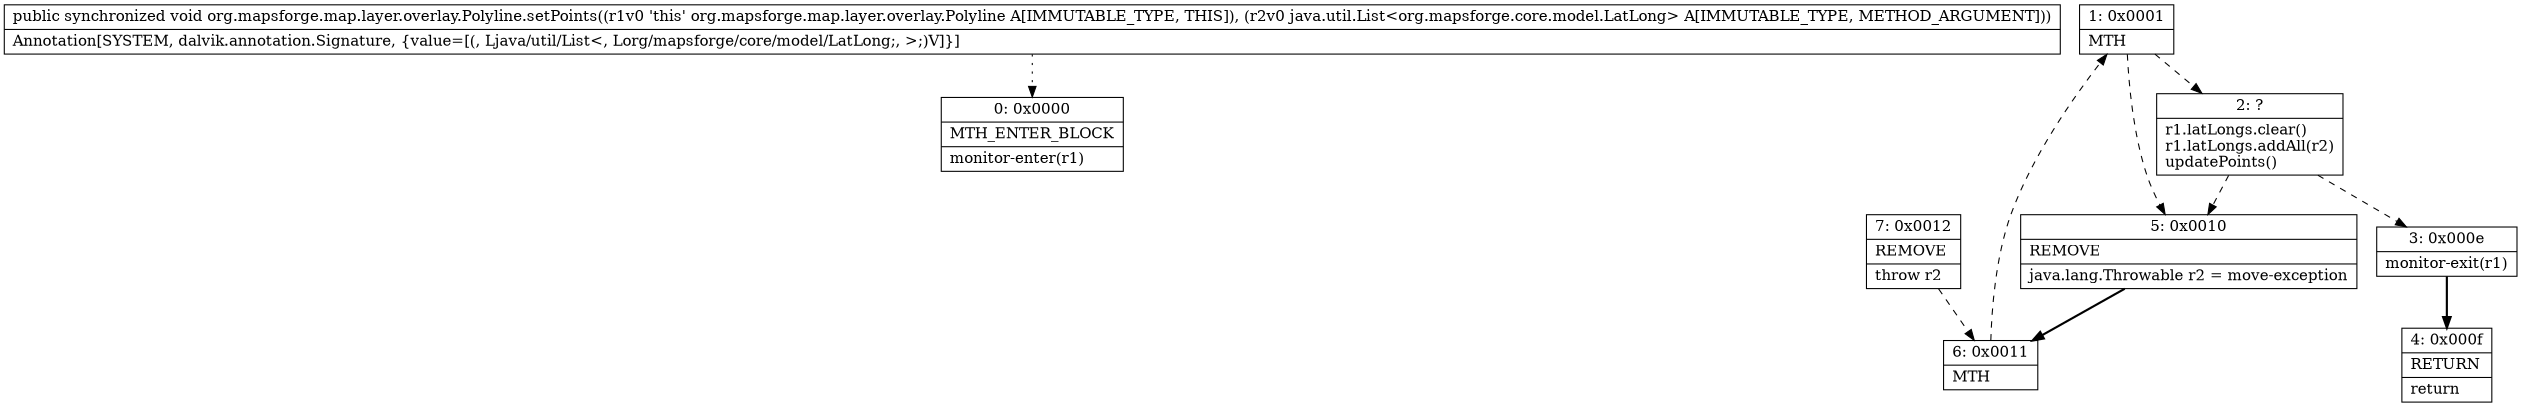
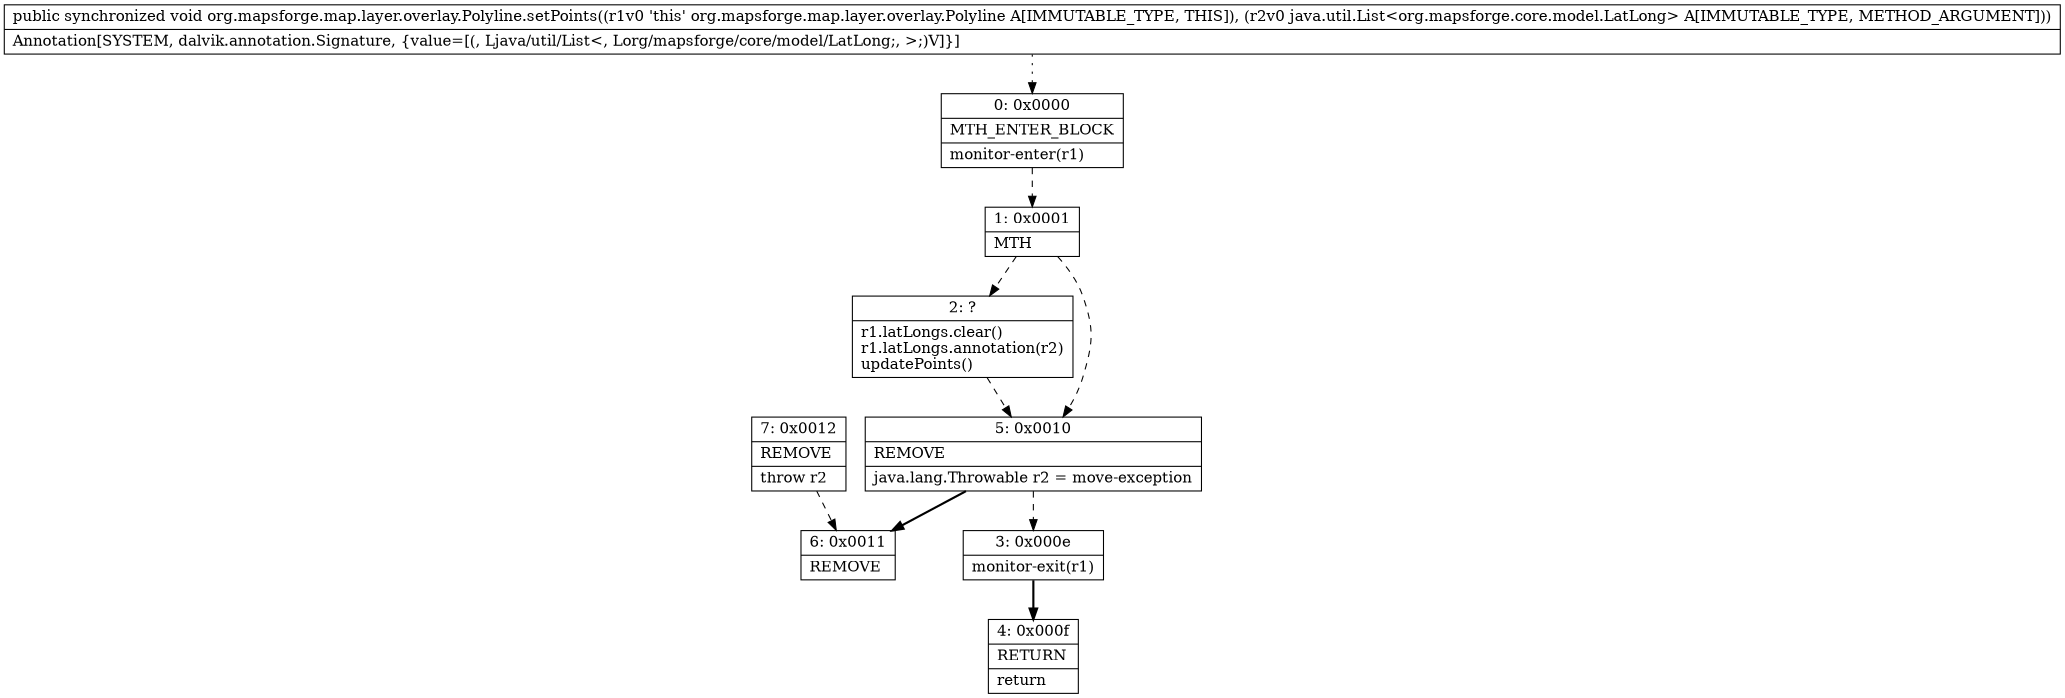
(2250, 146) -> (963, 349)
(2020, 192) -> (1032, 182)
(2357, 198) -> (1033, 505)
(1971, 377) -> (845, 567)
